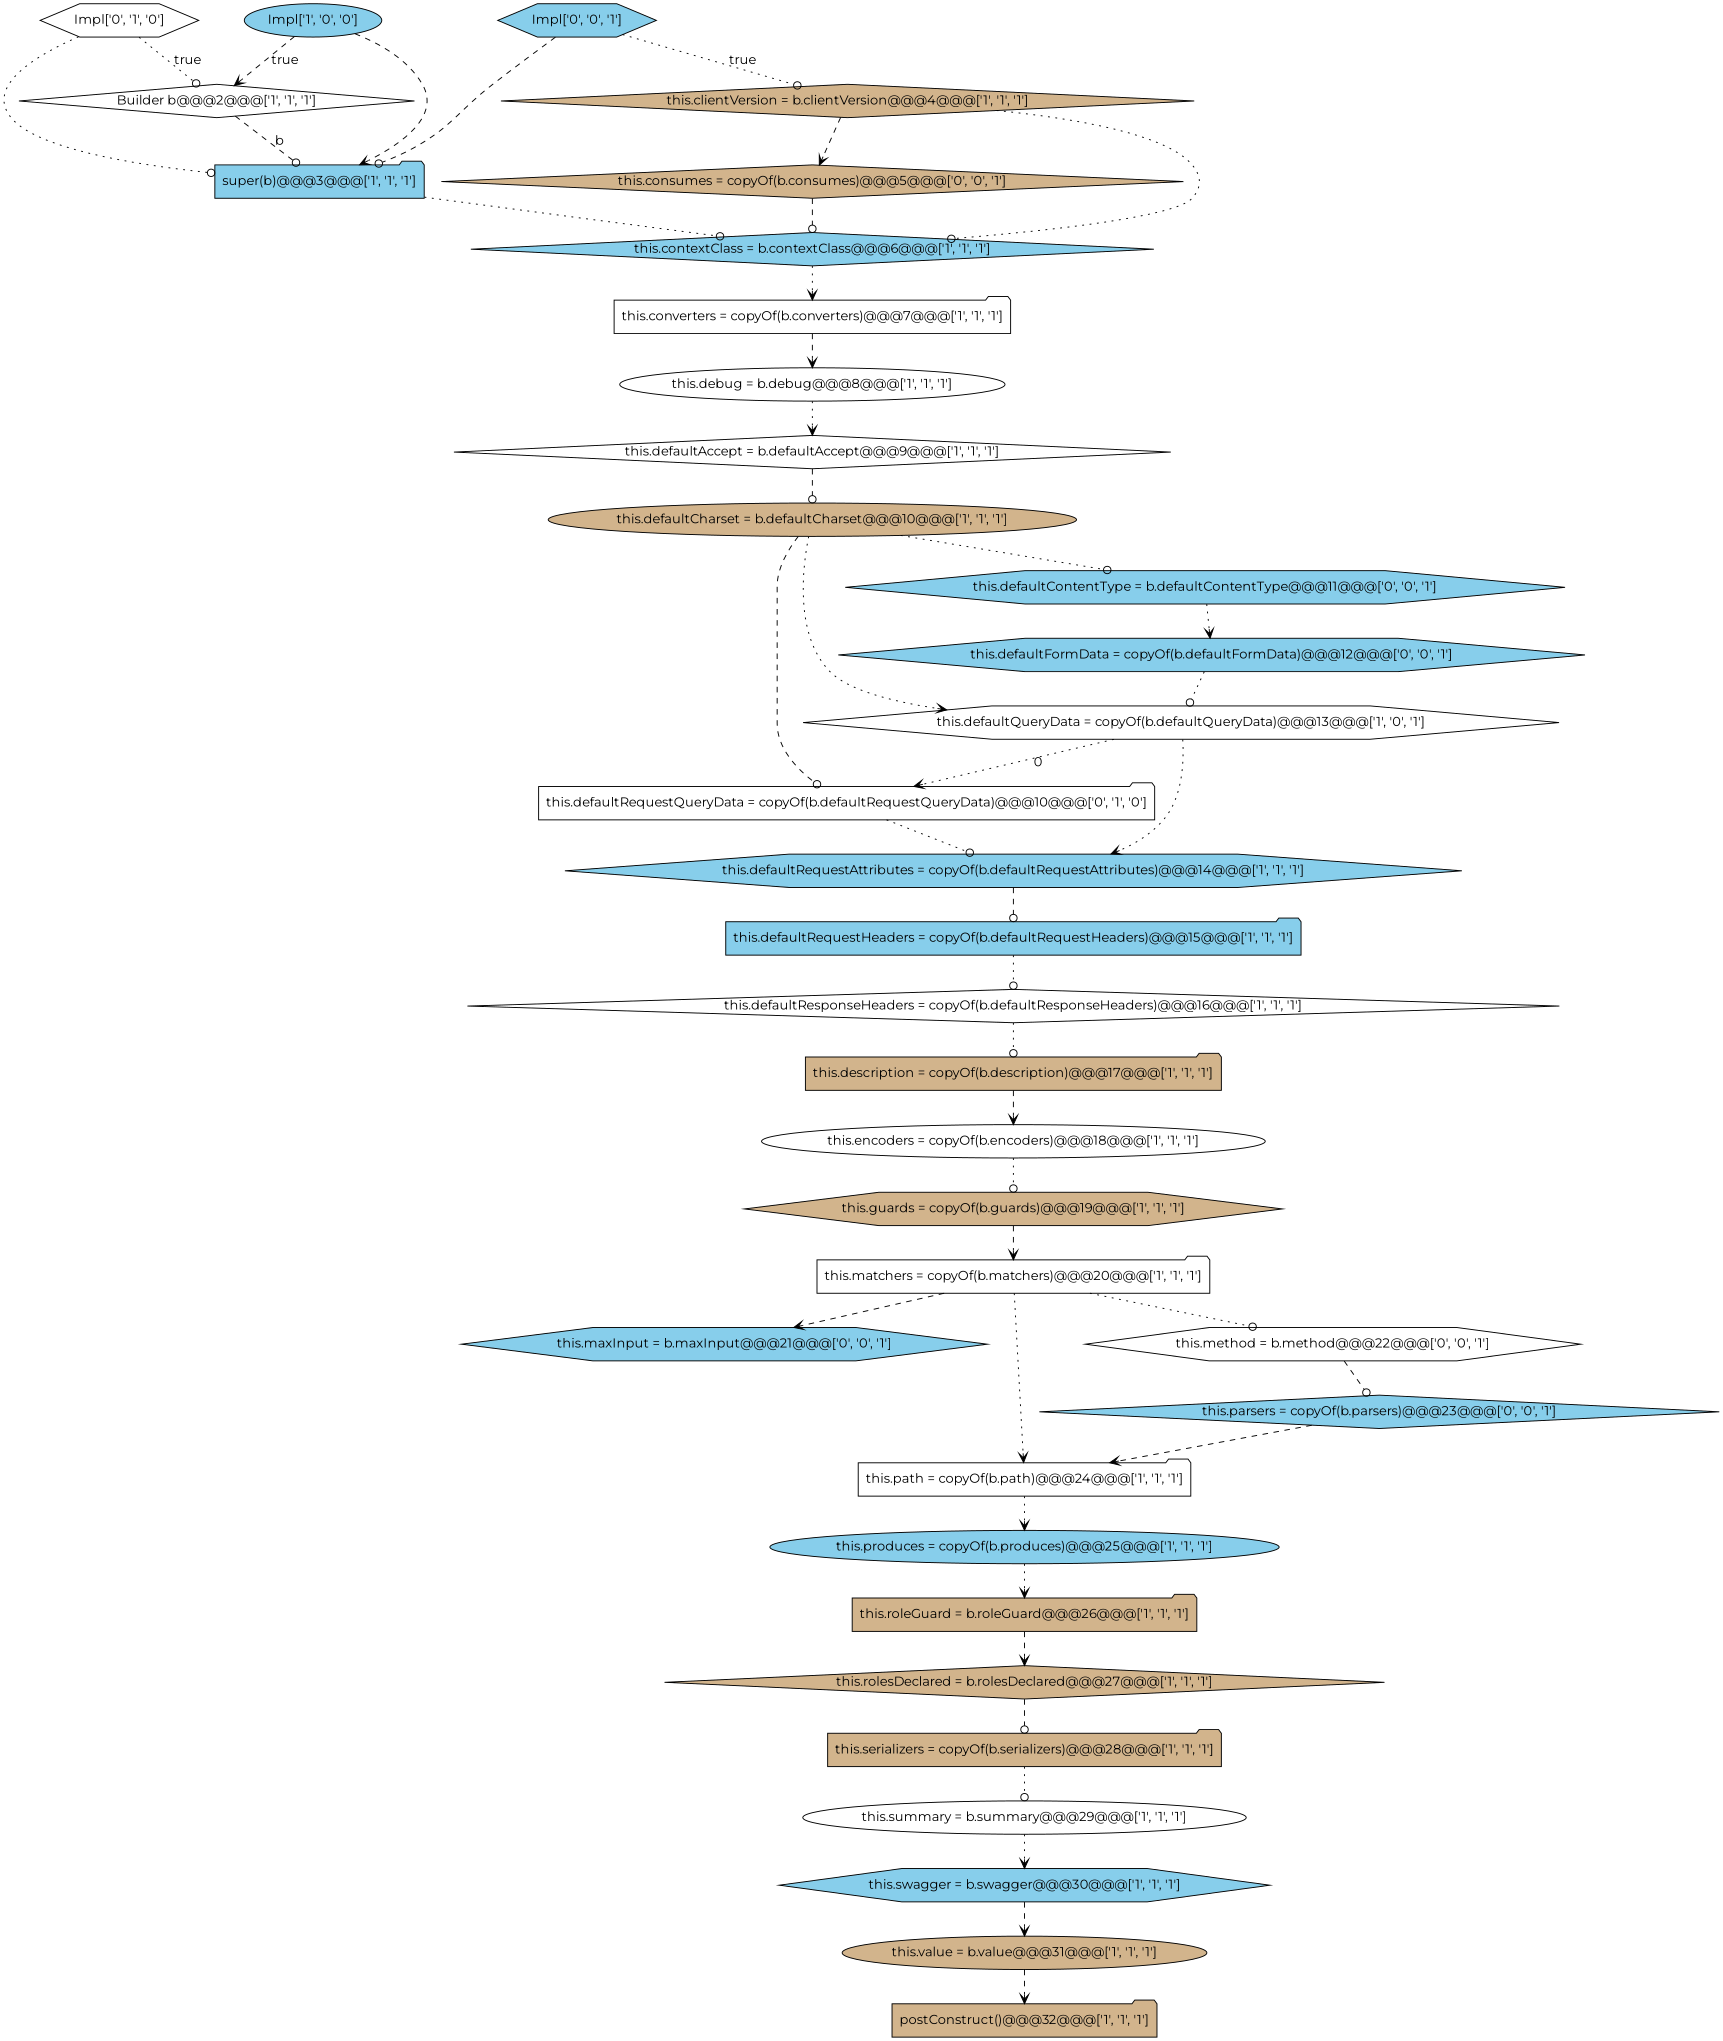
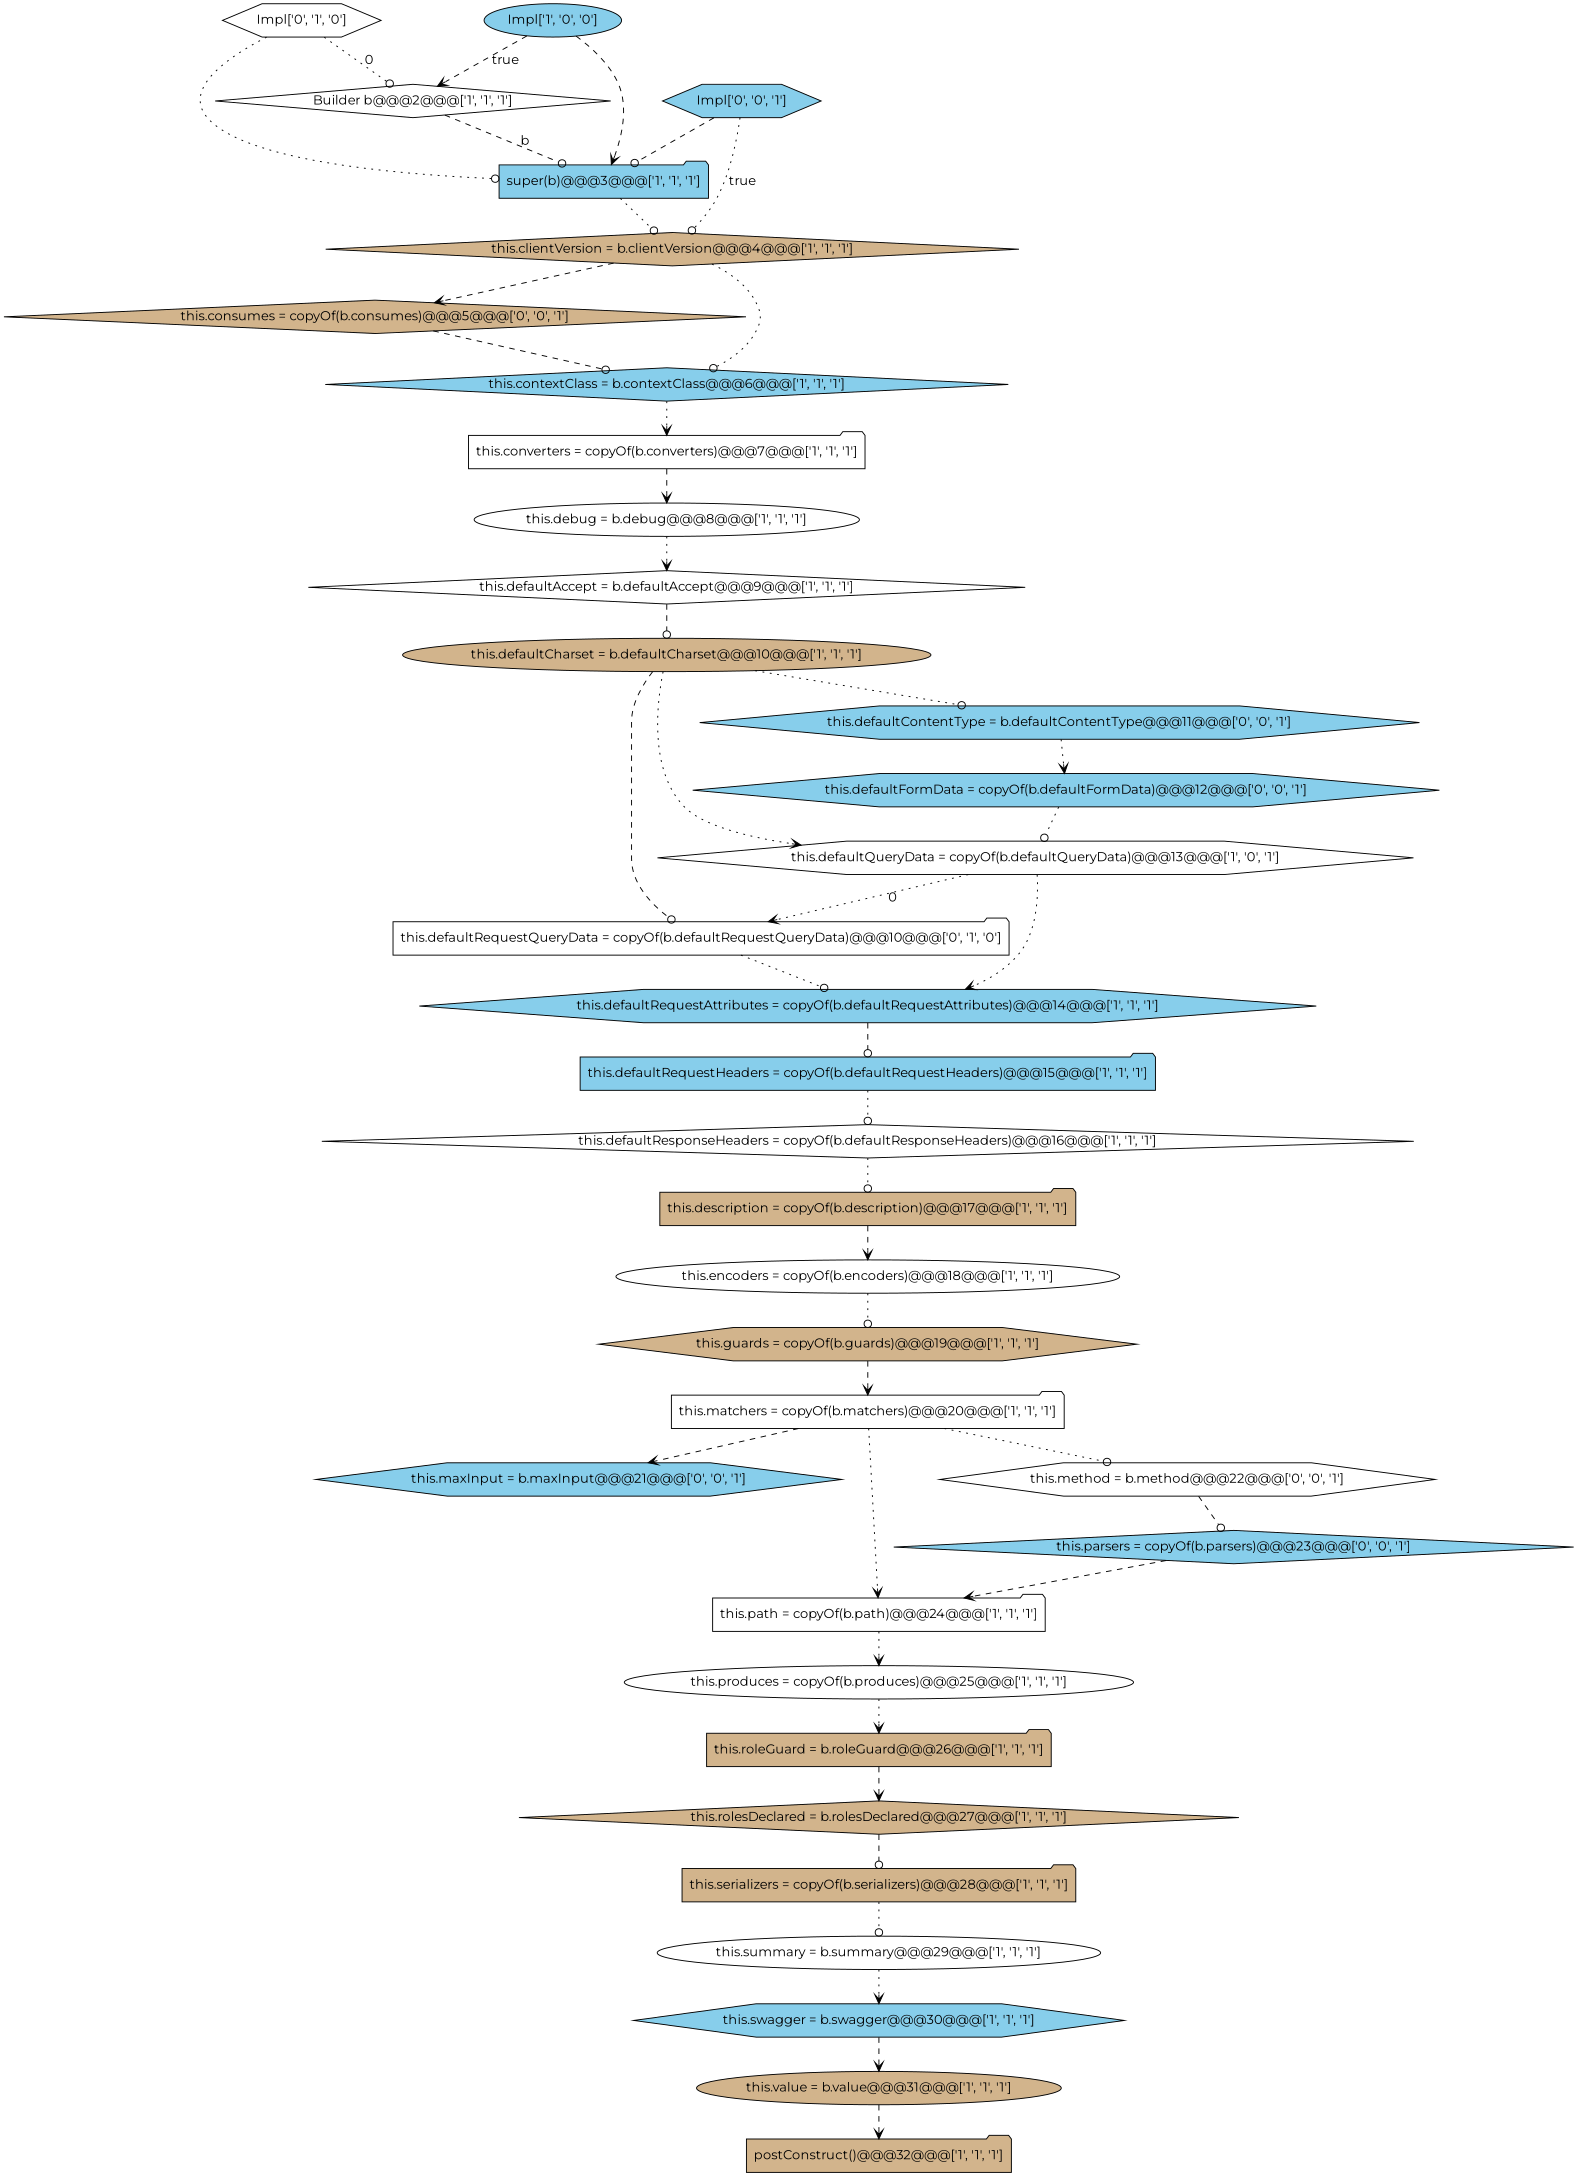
(188, 61) -> (369, 61)
(570, 217) -> (636, 213)
(1024, 1547) -> (879, 1682)
